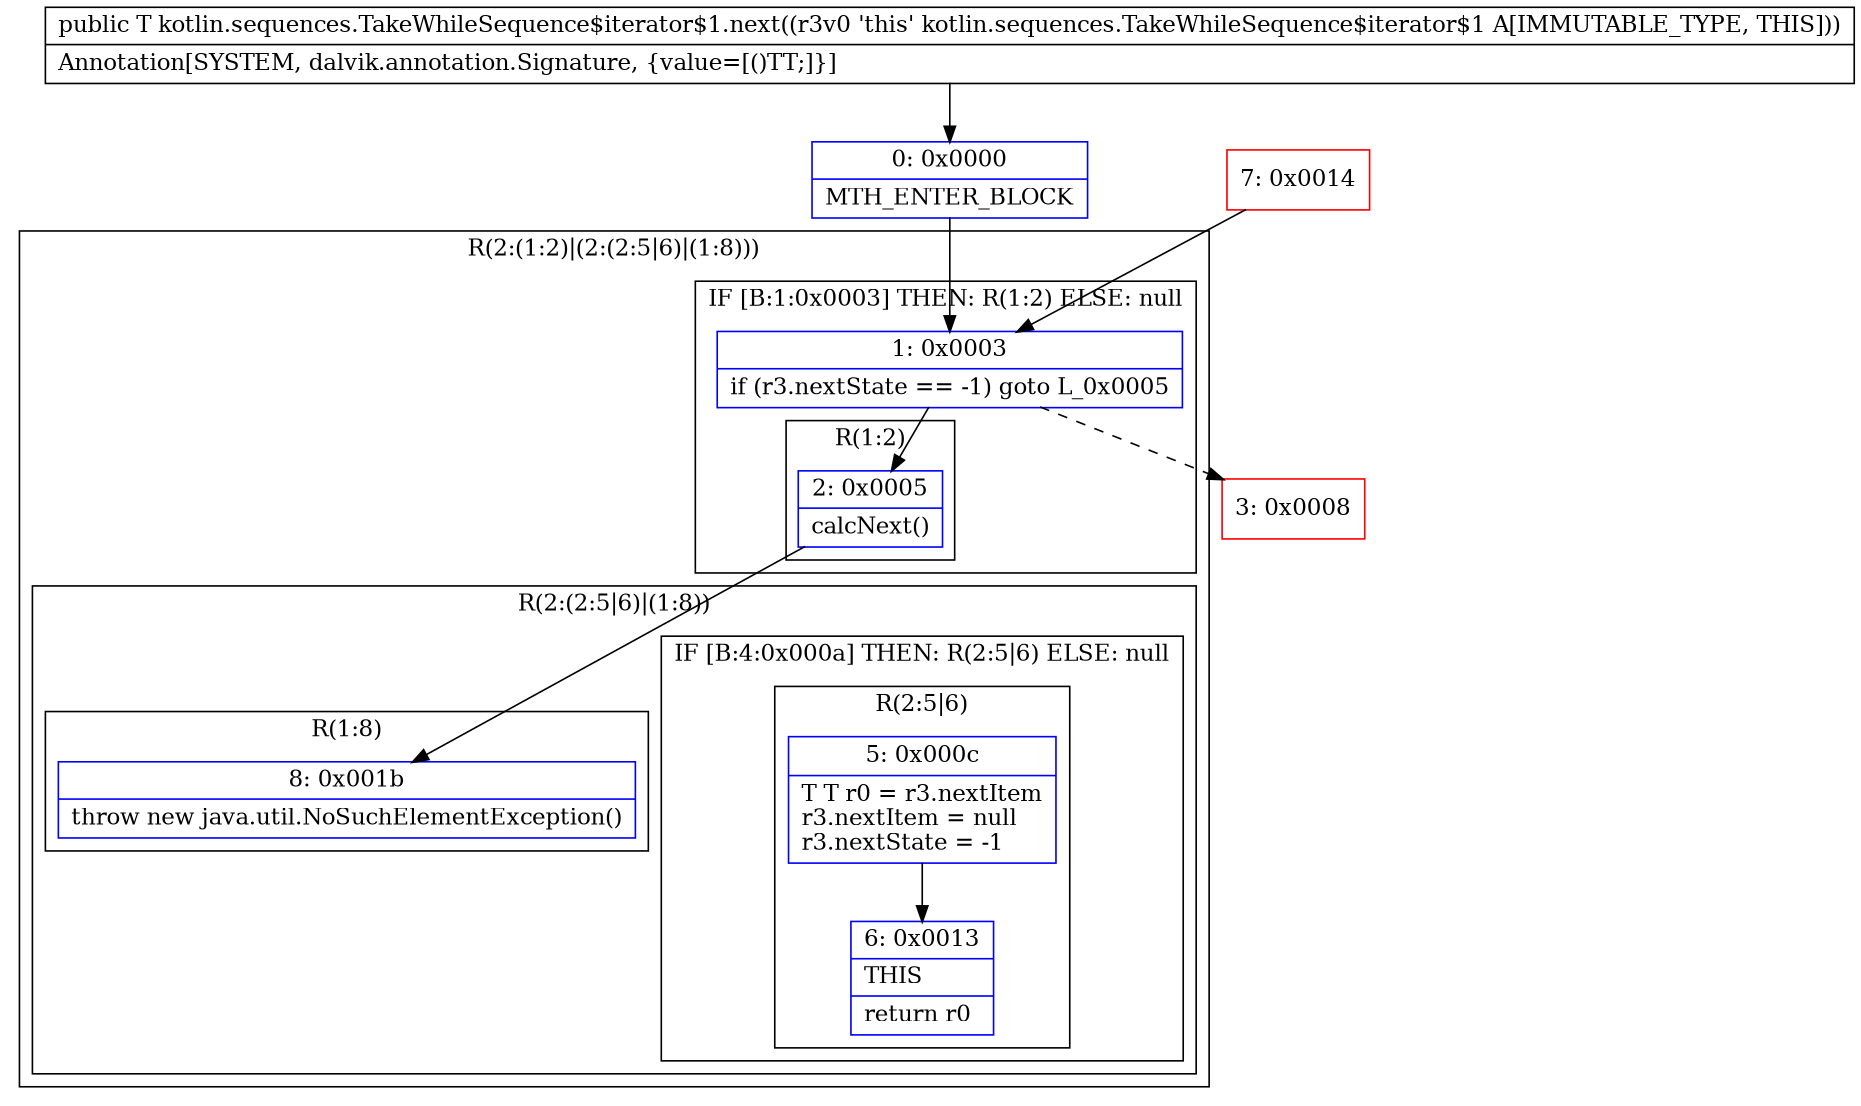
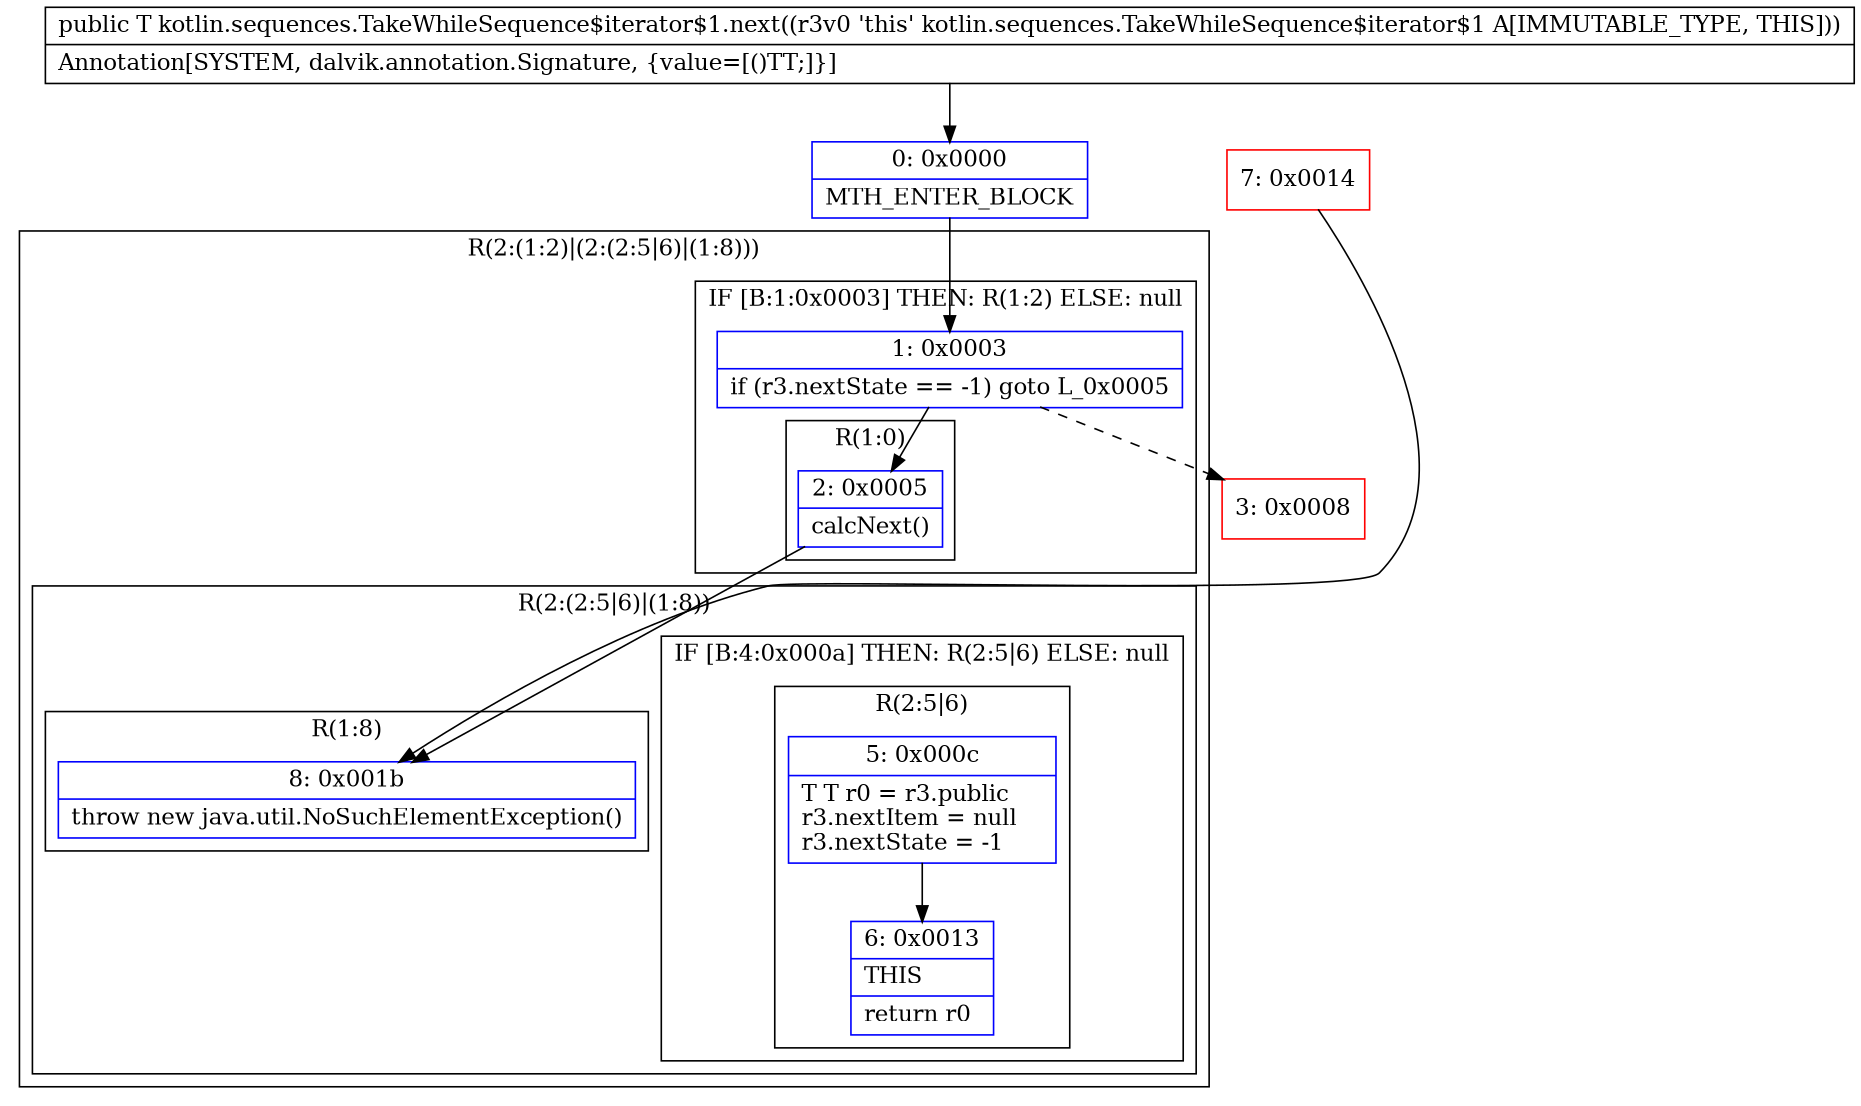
(1139, 267) -> (1250, 585)
(870, 439) -> (870, 439)
(922, 794) -> (905, 794)
